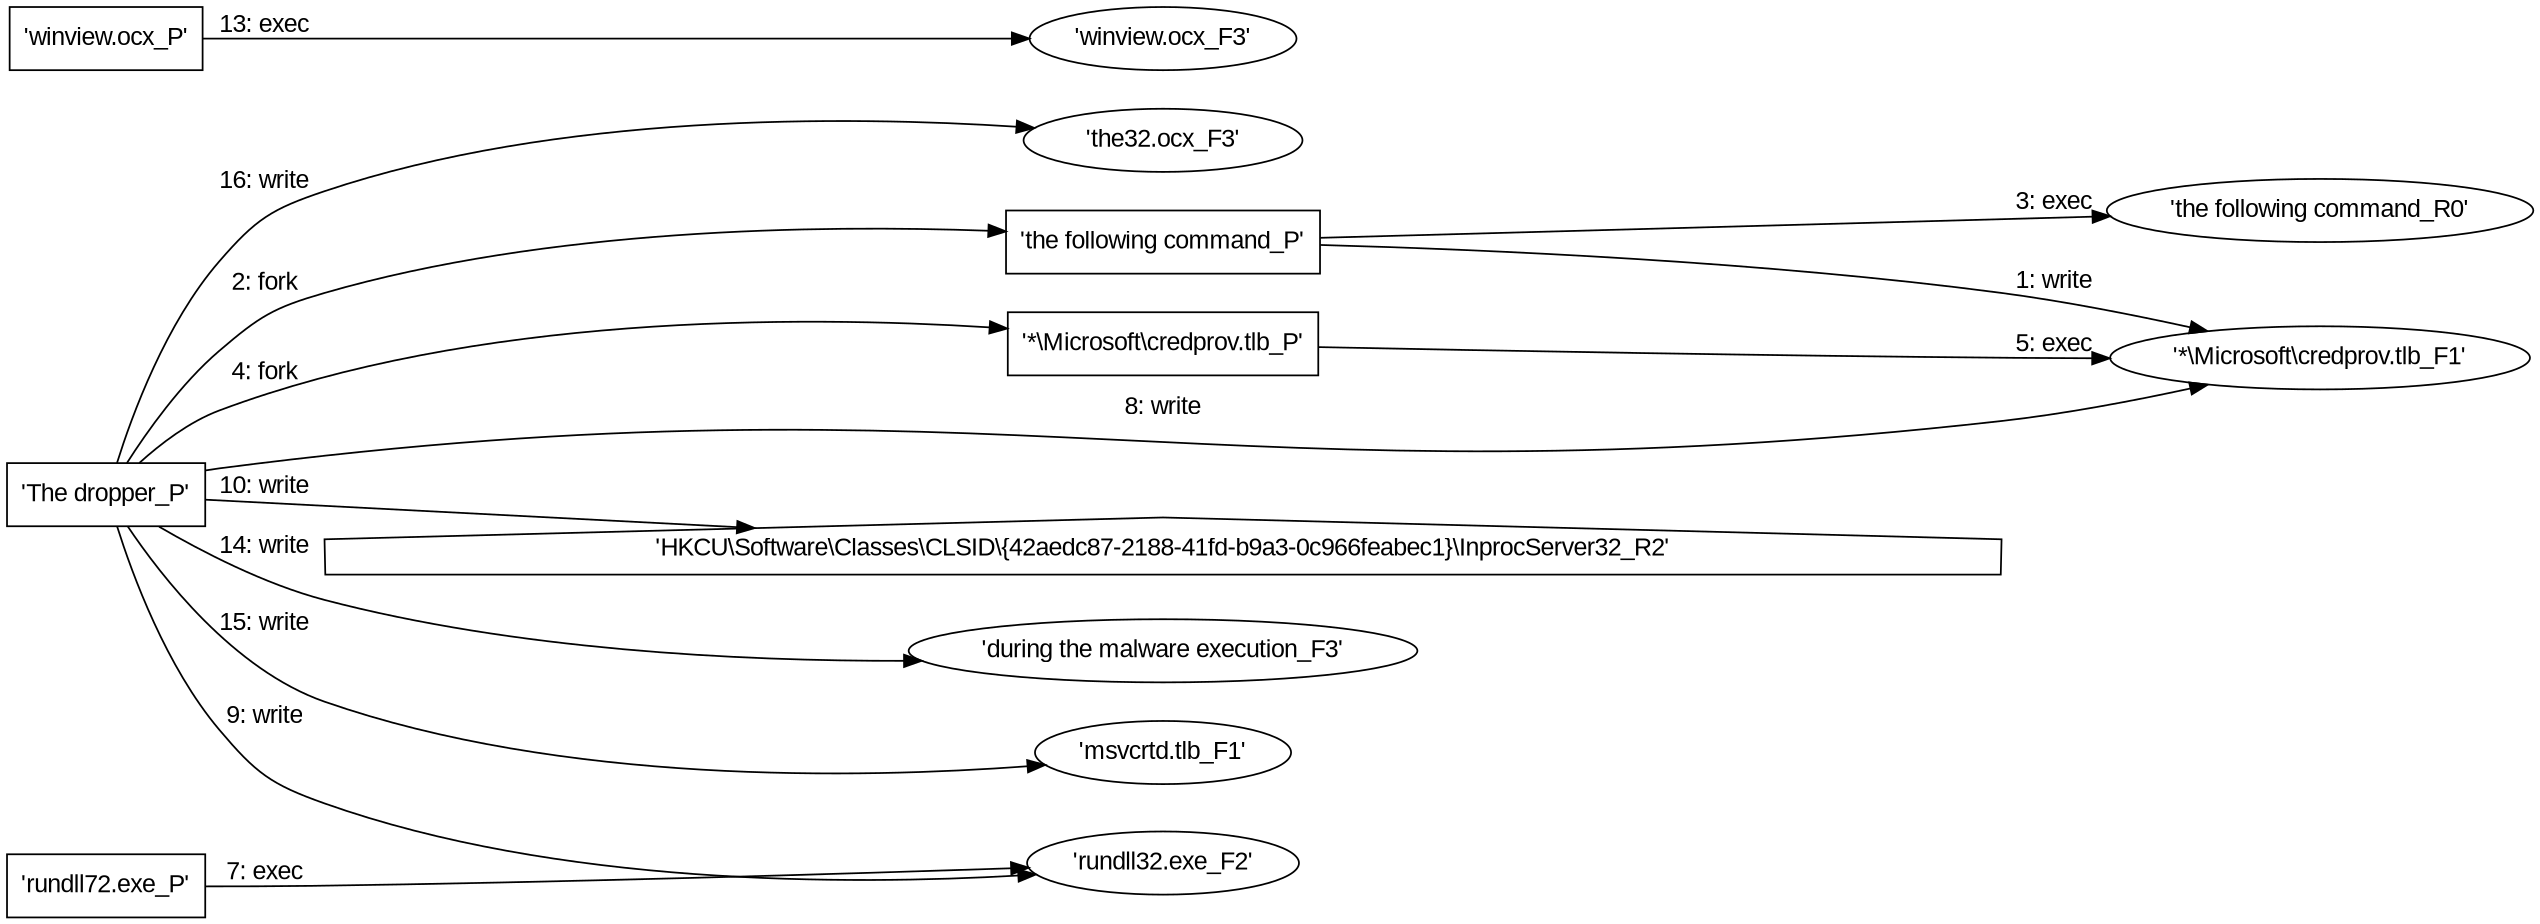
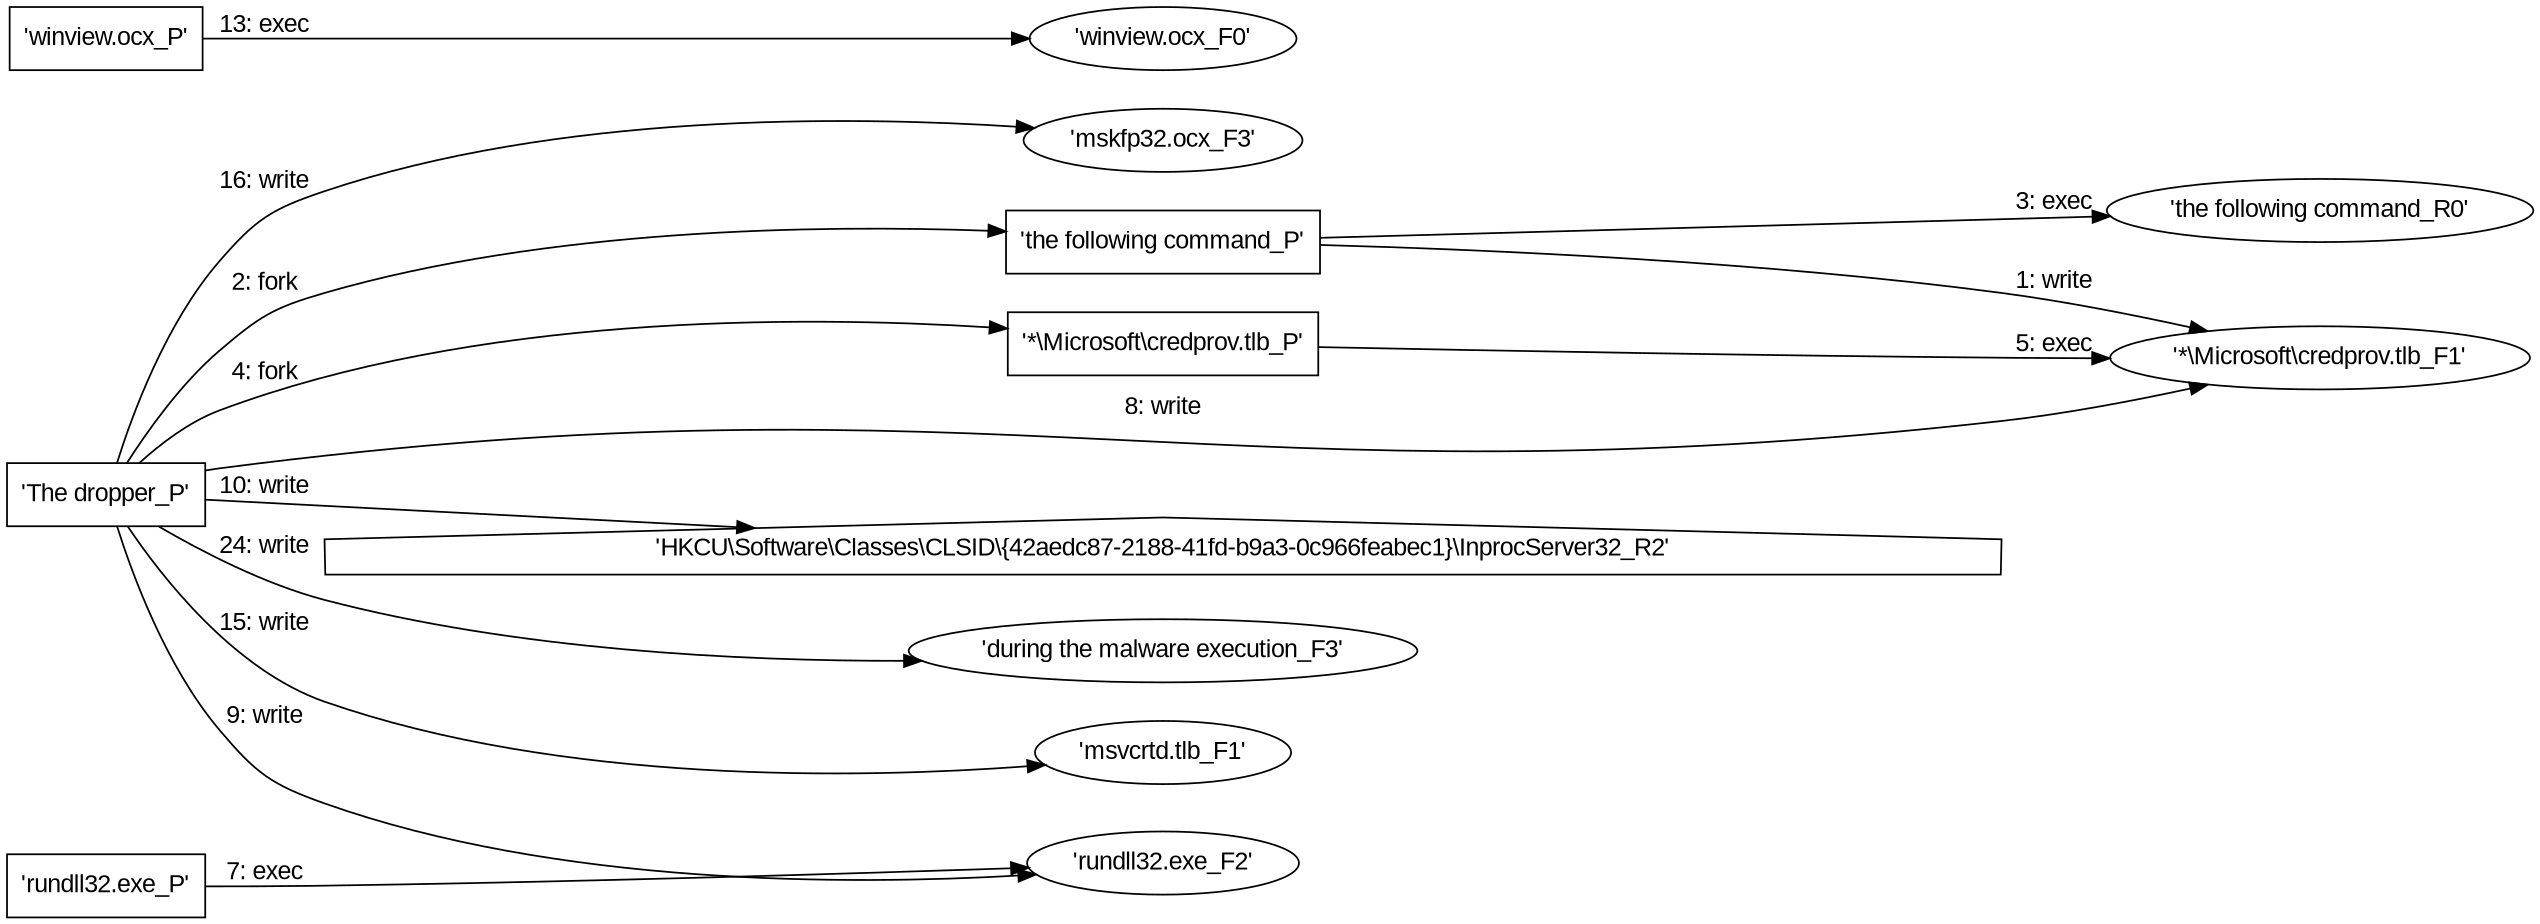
(1163, 39) -> (1163, 39)
(1163, 140) -> (1163, 140)
(265, 546) -> (265, 546)
(106, 886) -> (106, 886)
